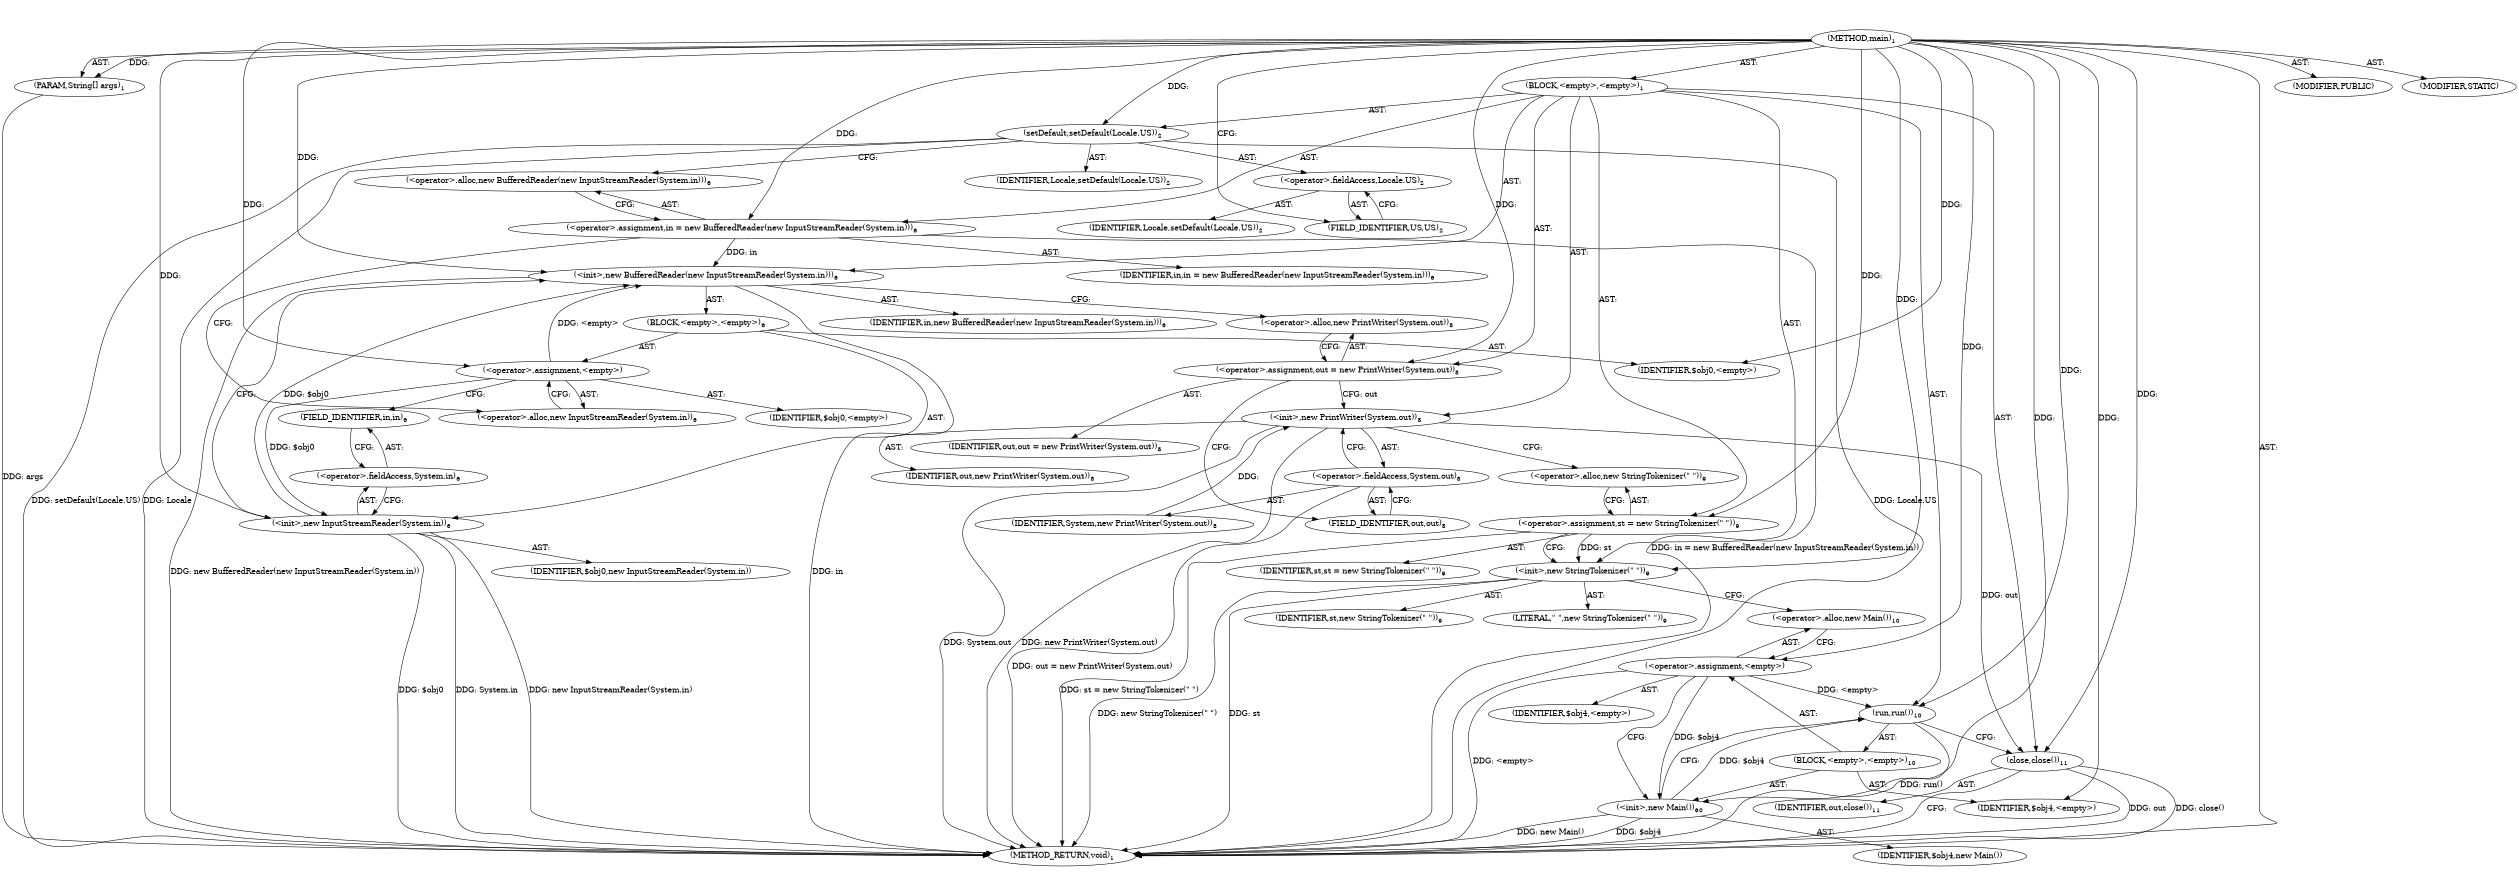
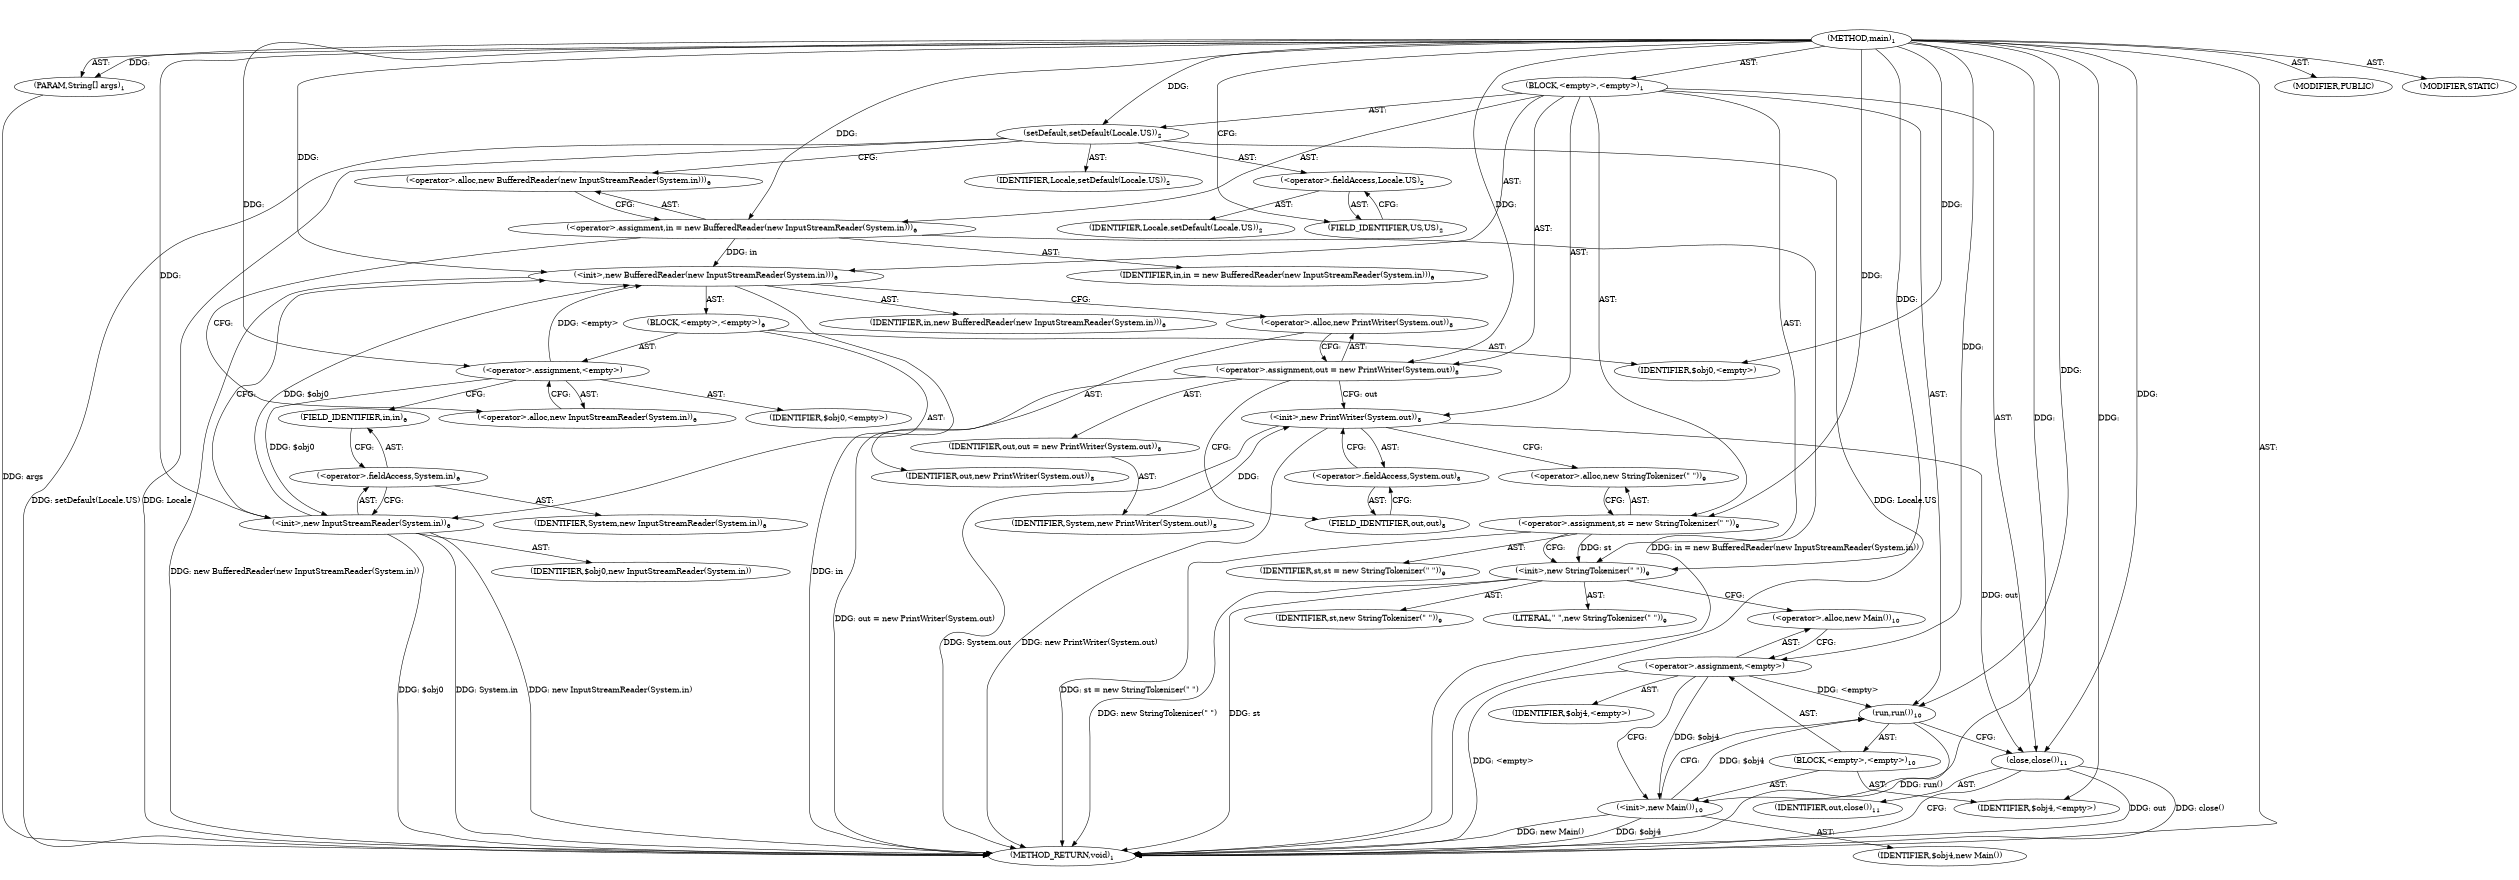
(1040, 428) -> (1067, 399)
(1255, 500) -> (1138, 477)
none -> (651, 525)
(1130, 654) -> (856, 533)
(1699, 808) -> (1699, 808)
